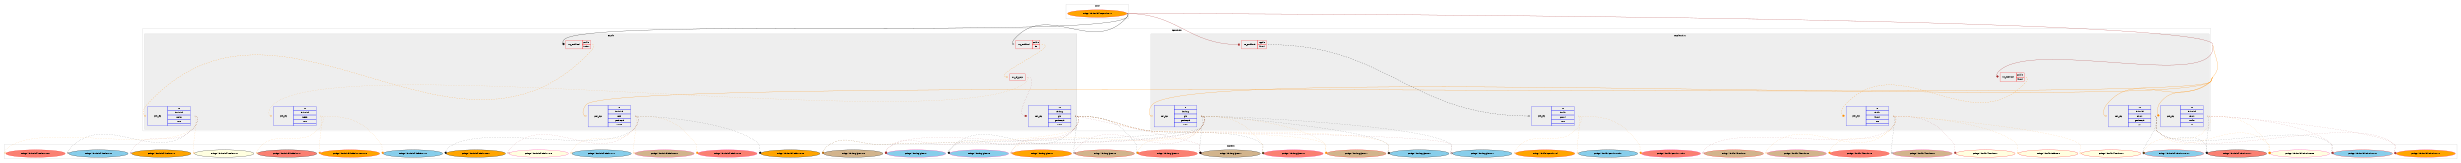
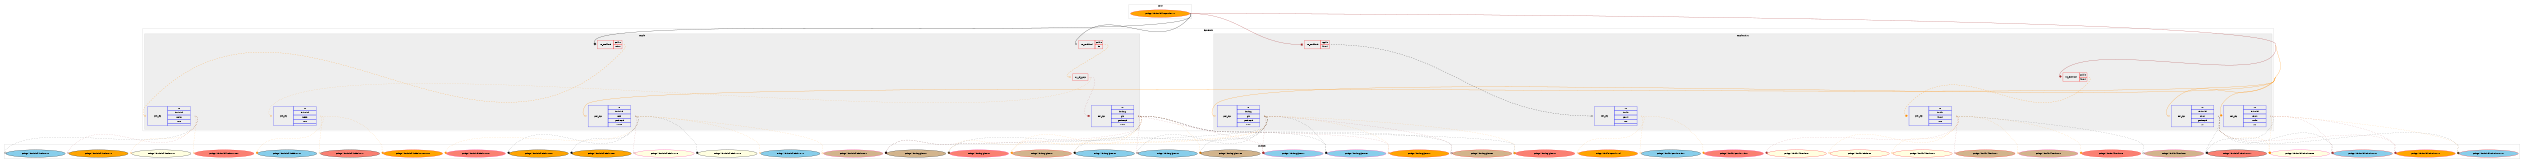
none -> (727, 154)
(1105, 154) -> (1482, 154)
(1860, 154) -> (2111, 154)
